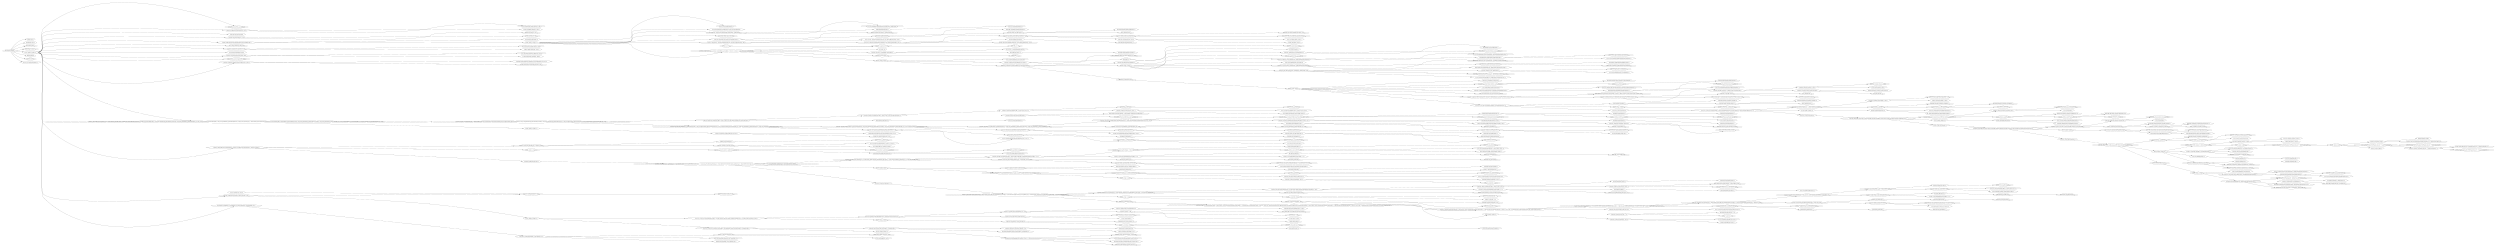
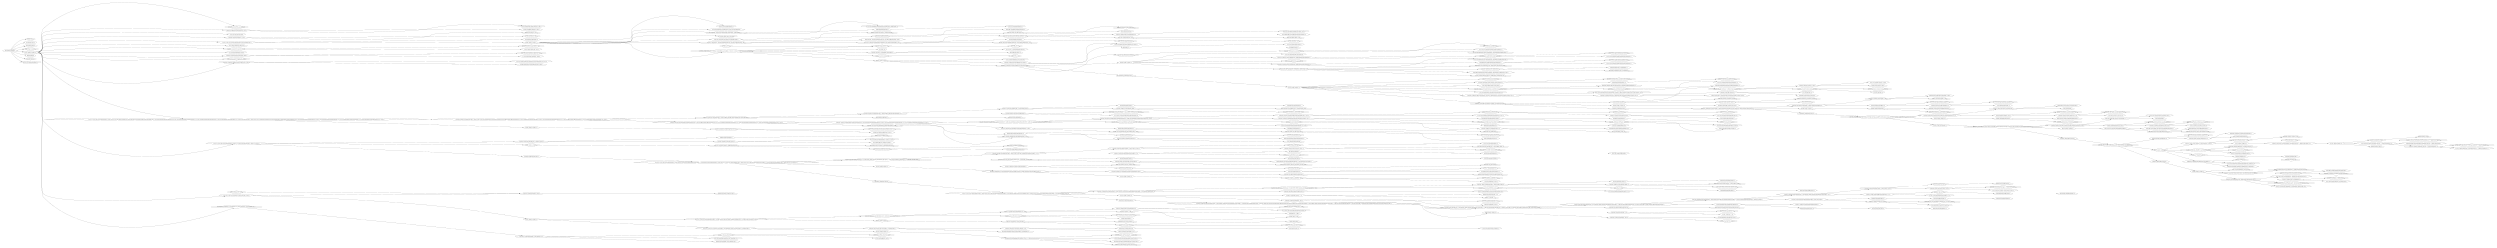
(1126, 53) -> none
